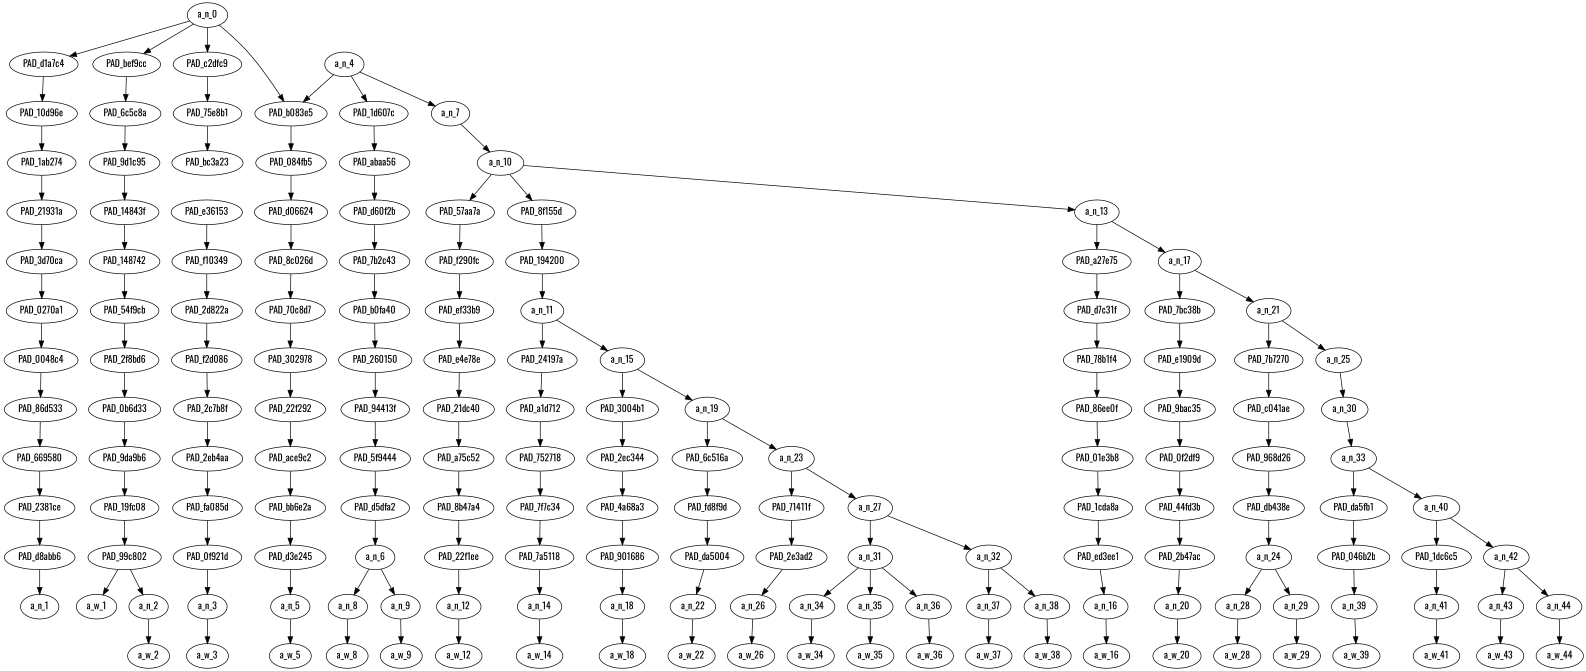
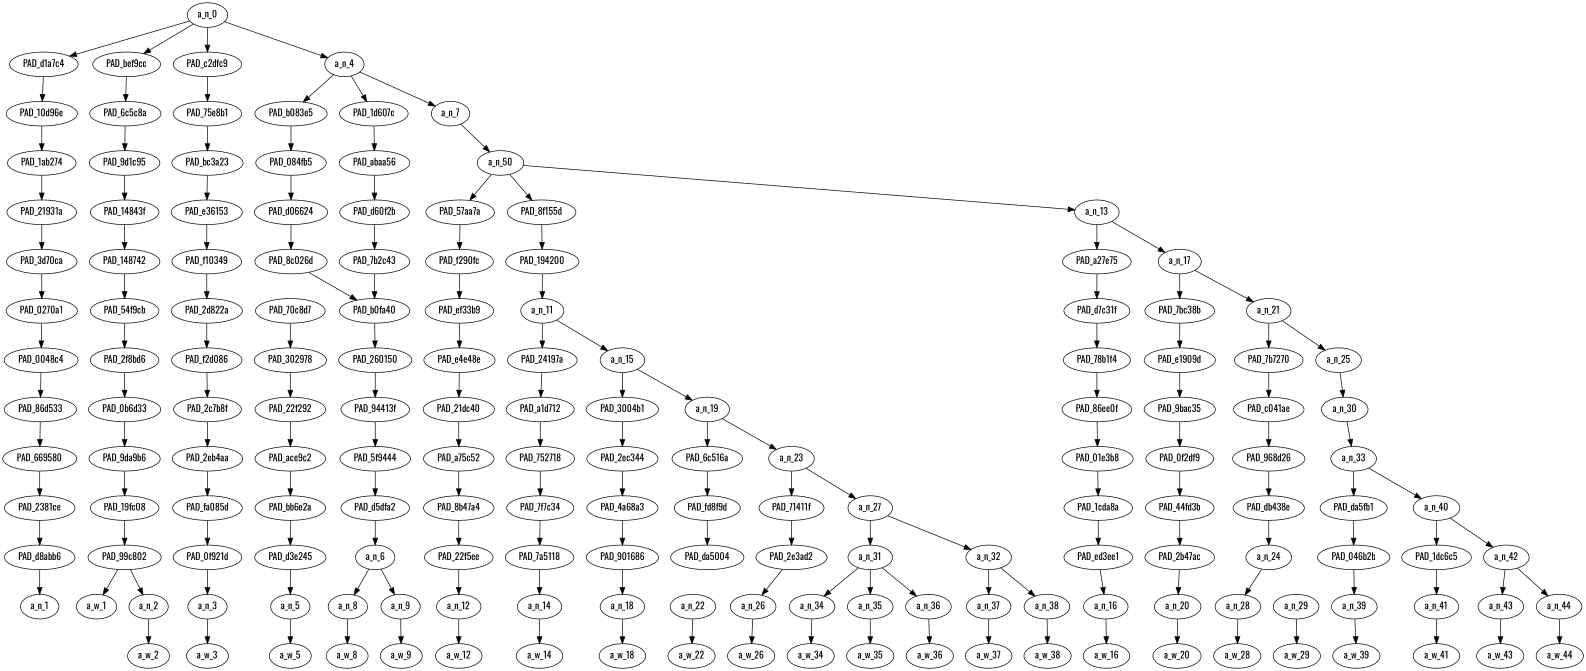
(253, 58) -> (273, 39)
(501, 163) -> (501, 163)
none -> (207, 184)
(291, 283) -> (330, 284)
(459, 360) -> (459, 360)
(459, 557) -> (459, 557)
(701, 579) -> none
(1281, 579) -> none
